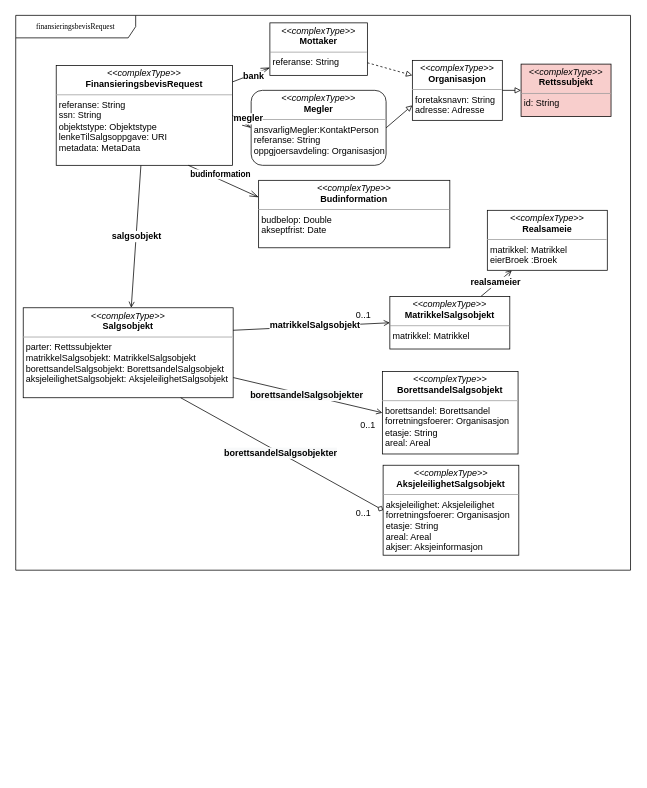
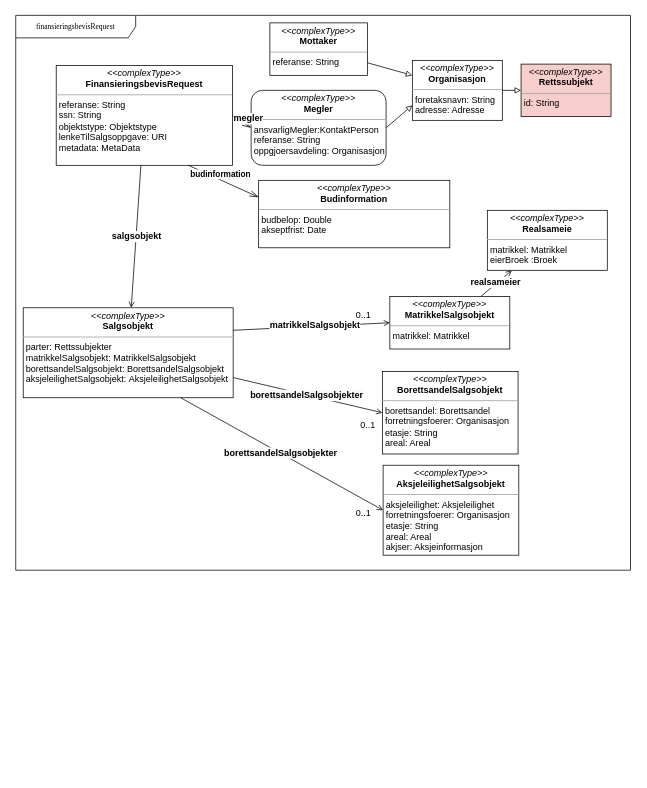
(387, 68) -> (387, 68)
(250, 75) -> none
(377, 507) -> (379, 508)
